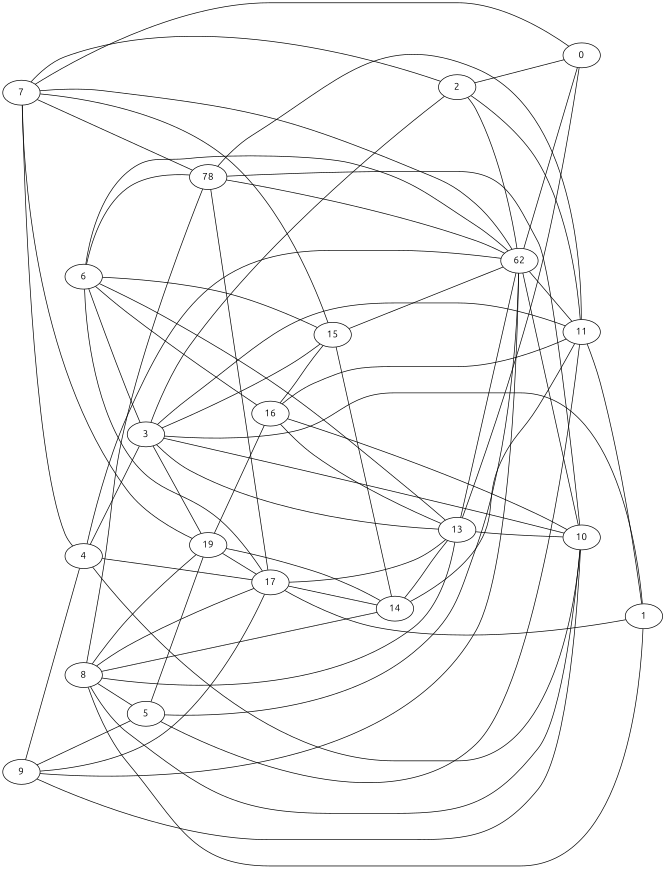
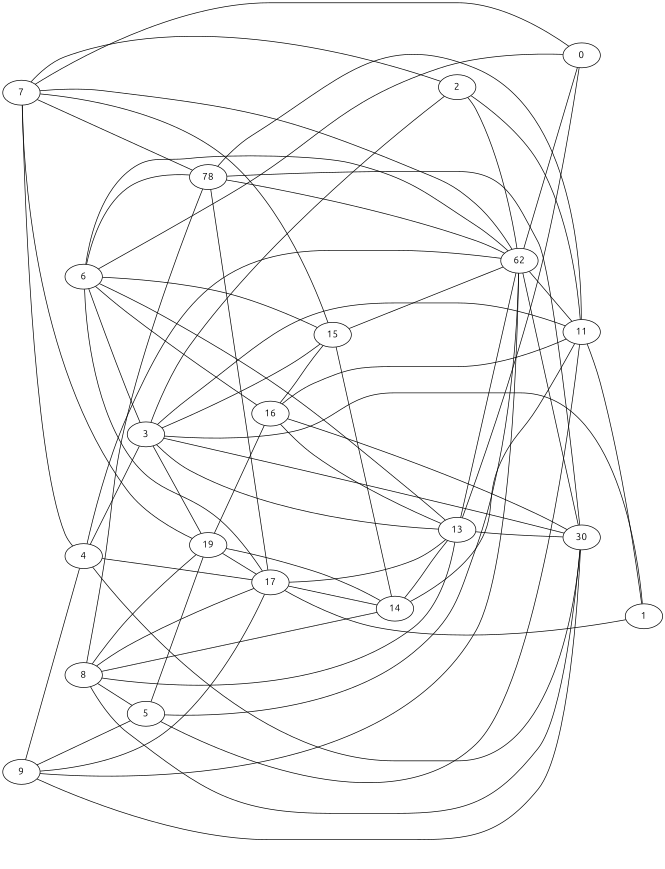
(519, 71) -> (309, 139)
(582, 537) -> (582, 537)
(406, 866) -> none
